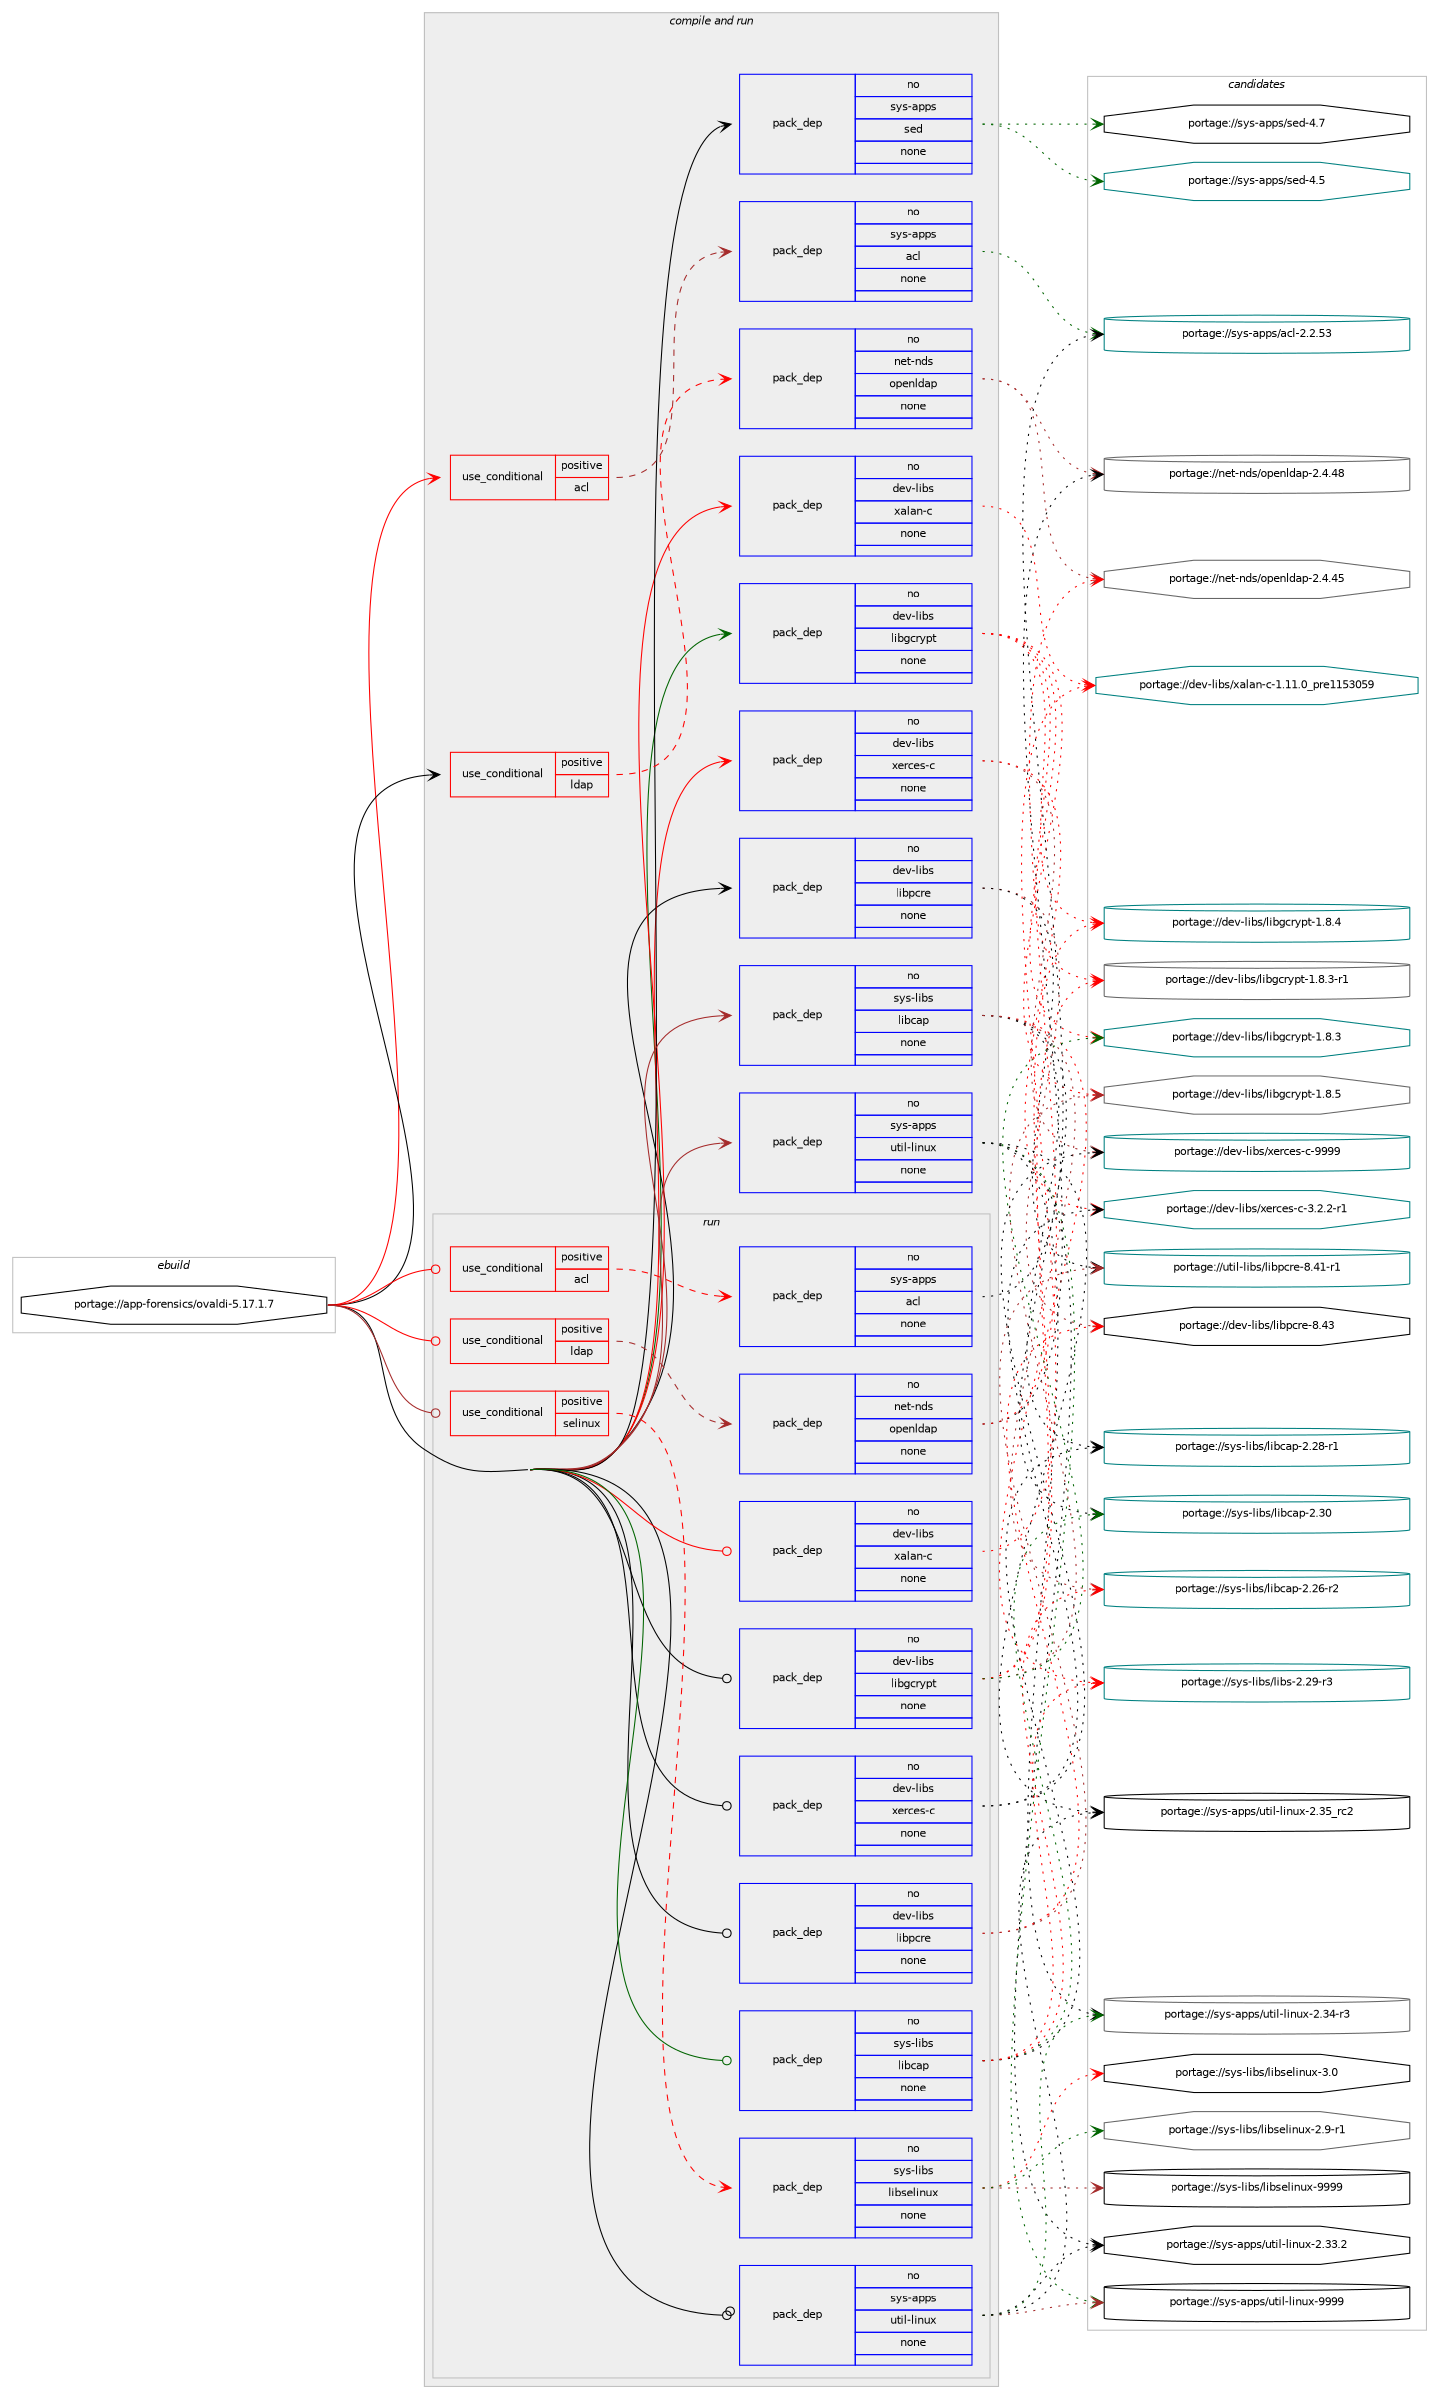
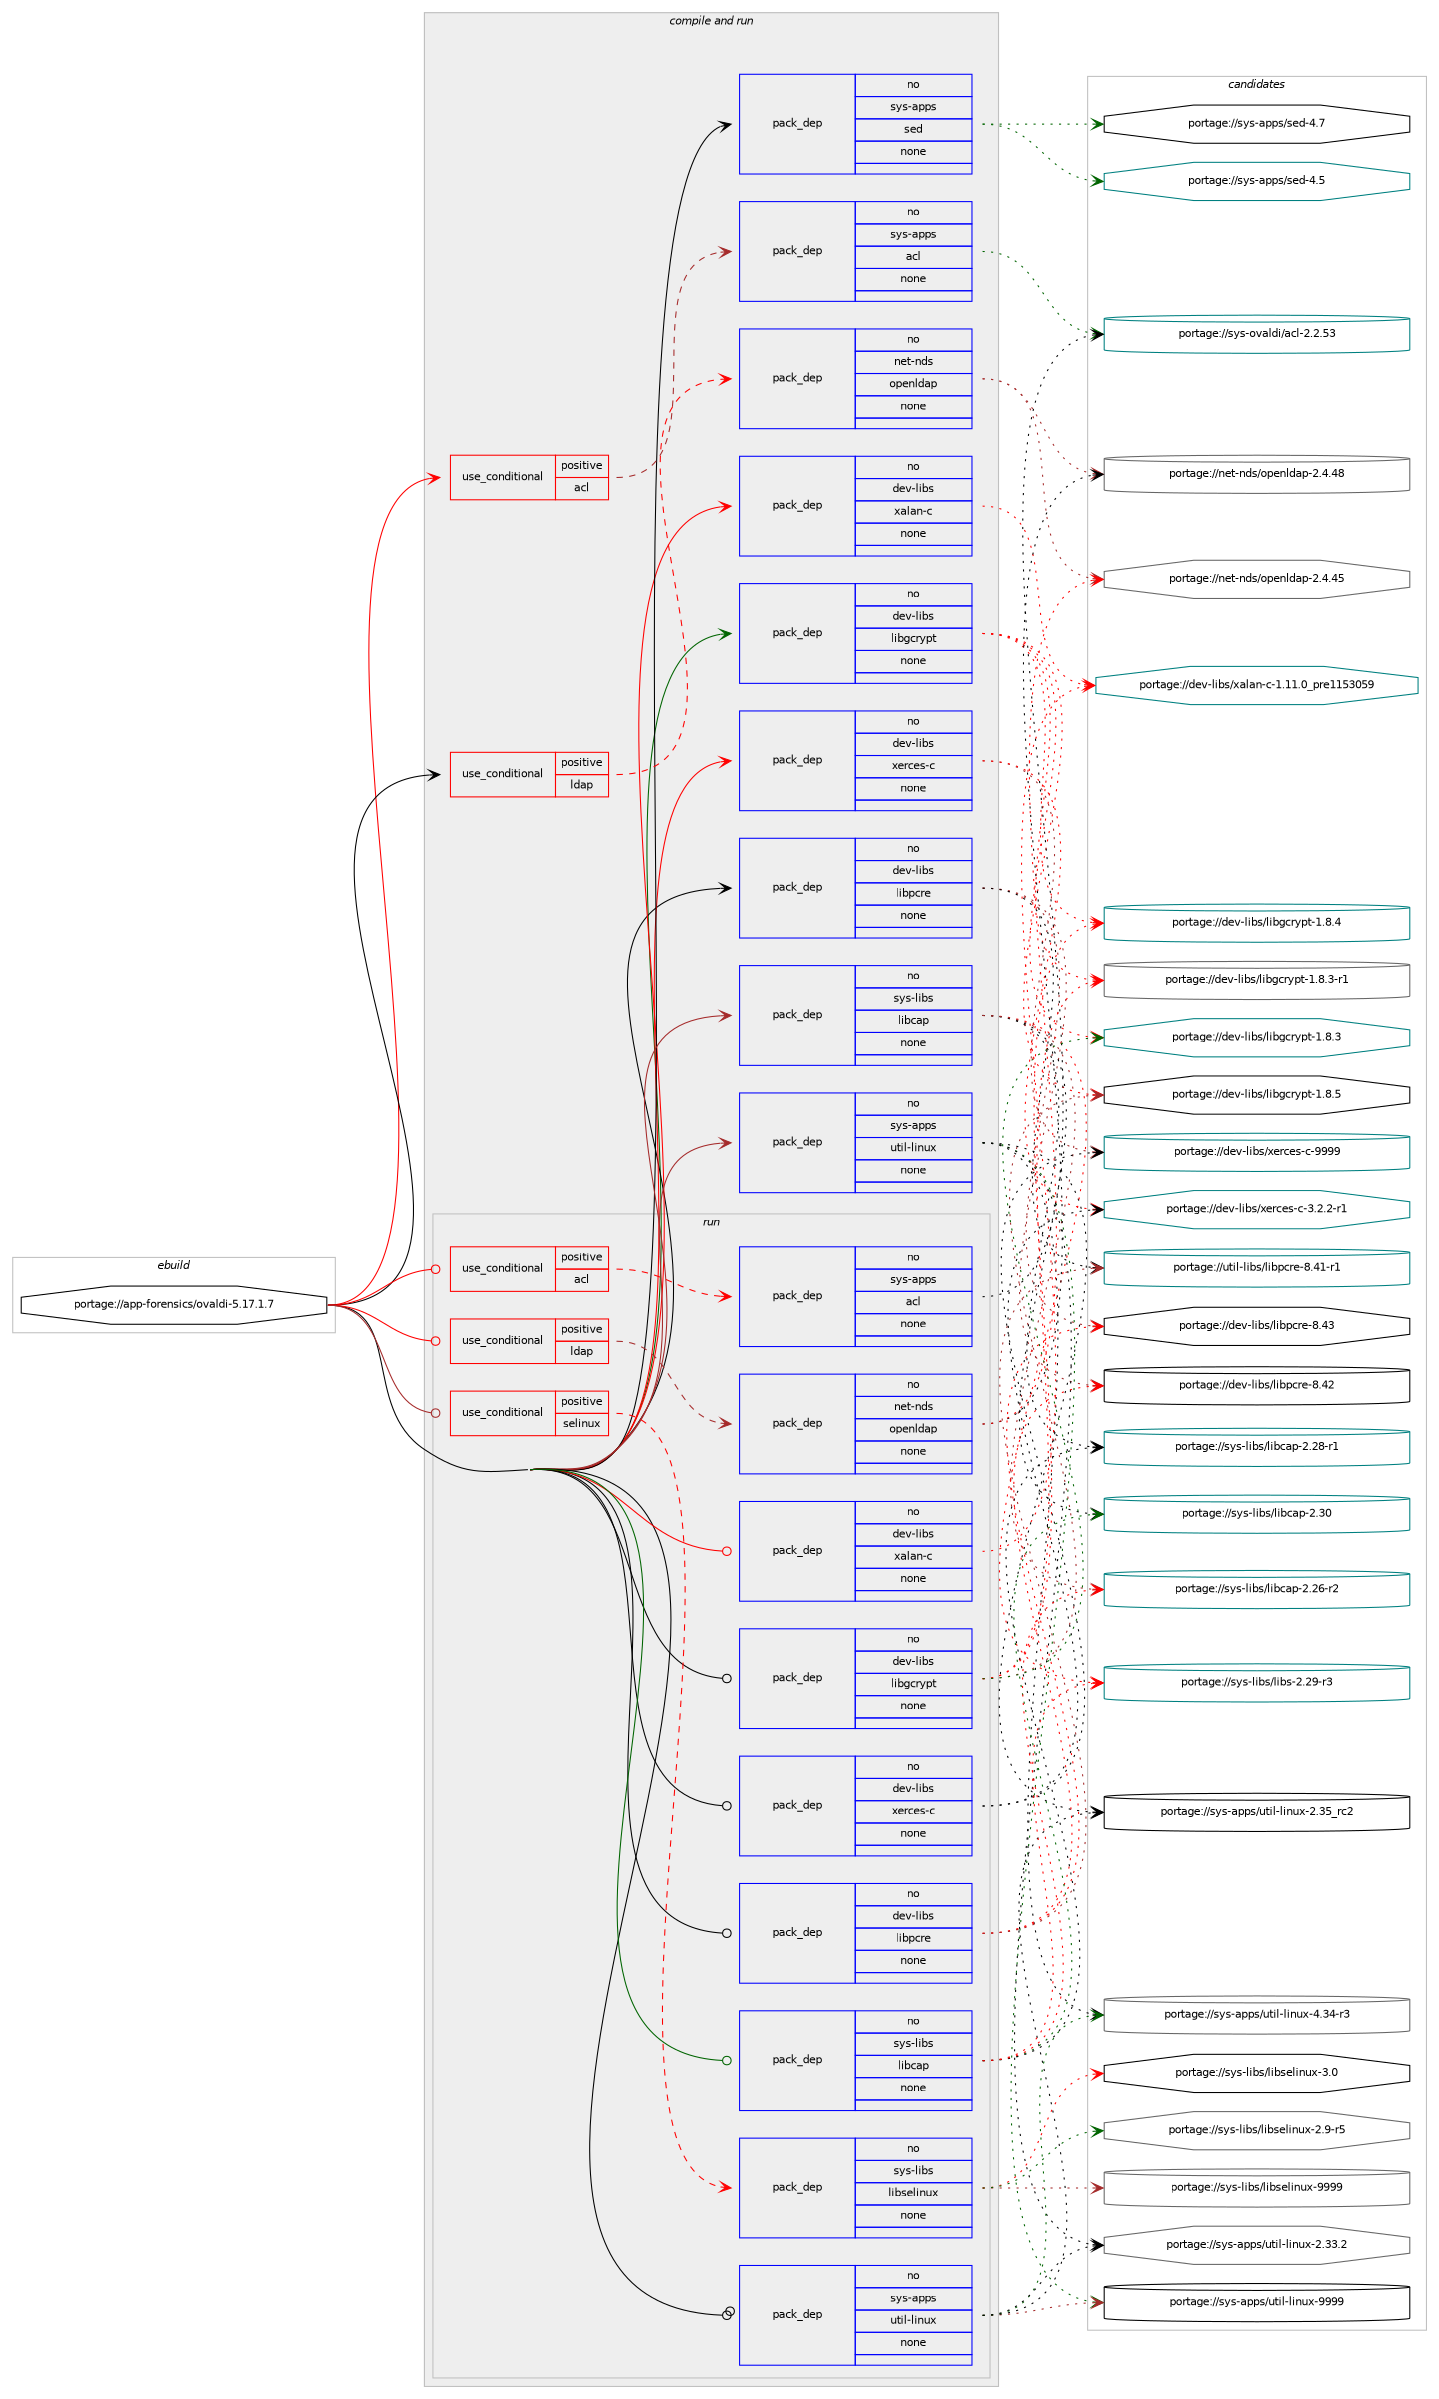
(1257, 334) -> (1257, 334)
(1257, 1095) -> (1257, 1095)
none -> (1257, 1386)
(1257, 2015) -> (1257, 2015)
(1257, 2131) -> (1257, 2131)
(1257, 2188) -> (1257, 2188)
(1257, 2245) -> (1257, 2245)
